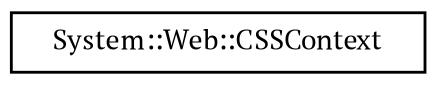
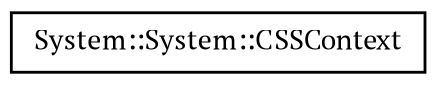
(218, 42) -> (218, 42)
